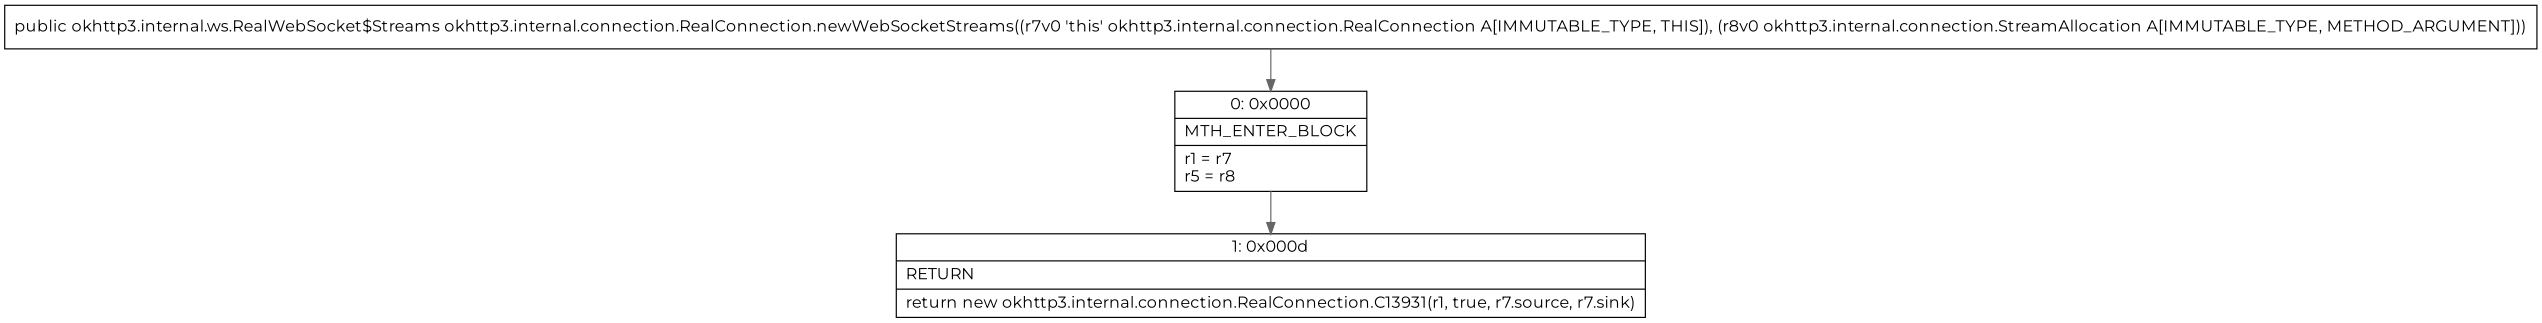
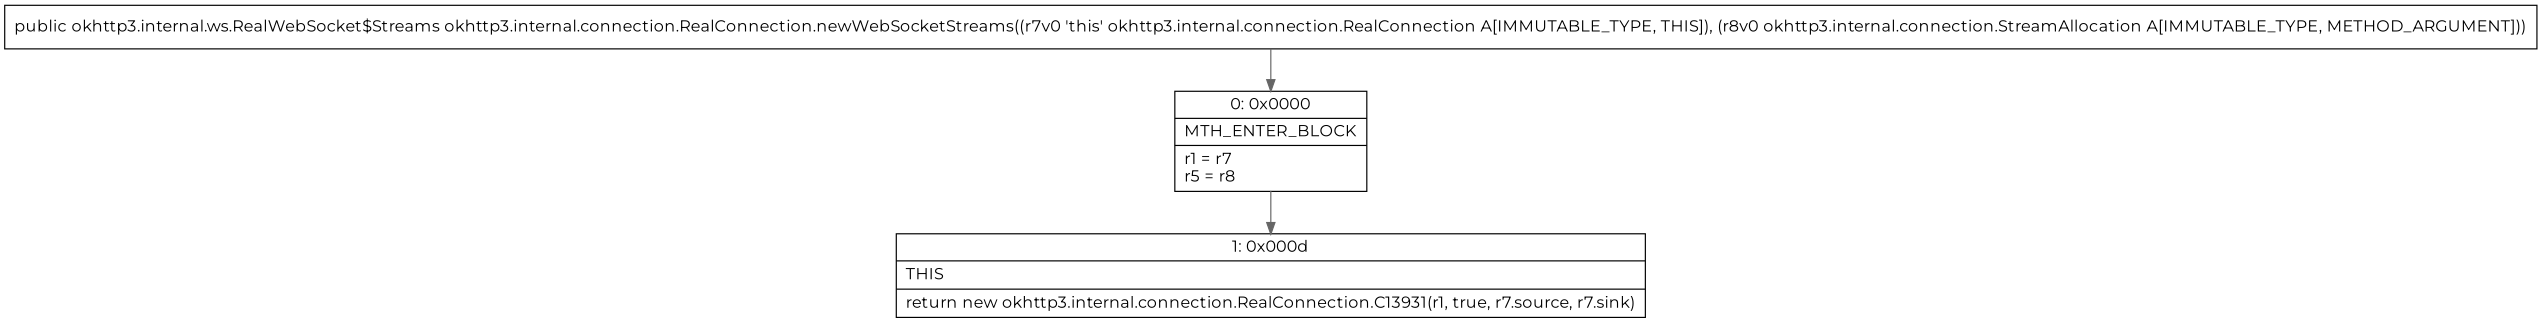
(940, 274) -> (925, 274)
